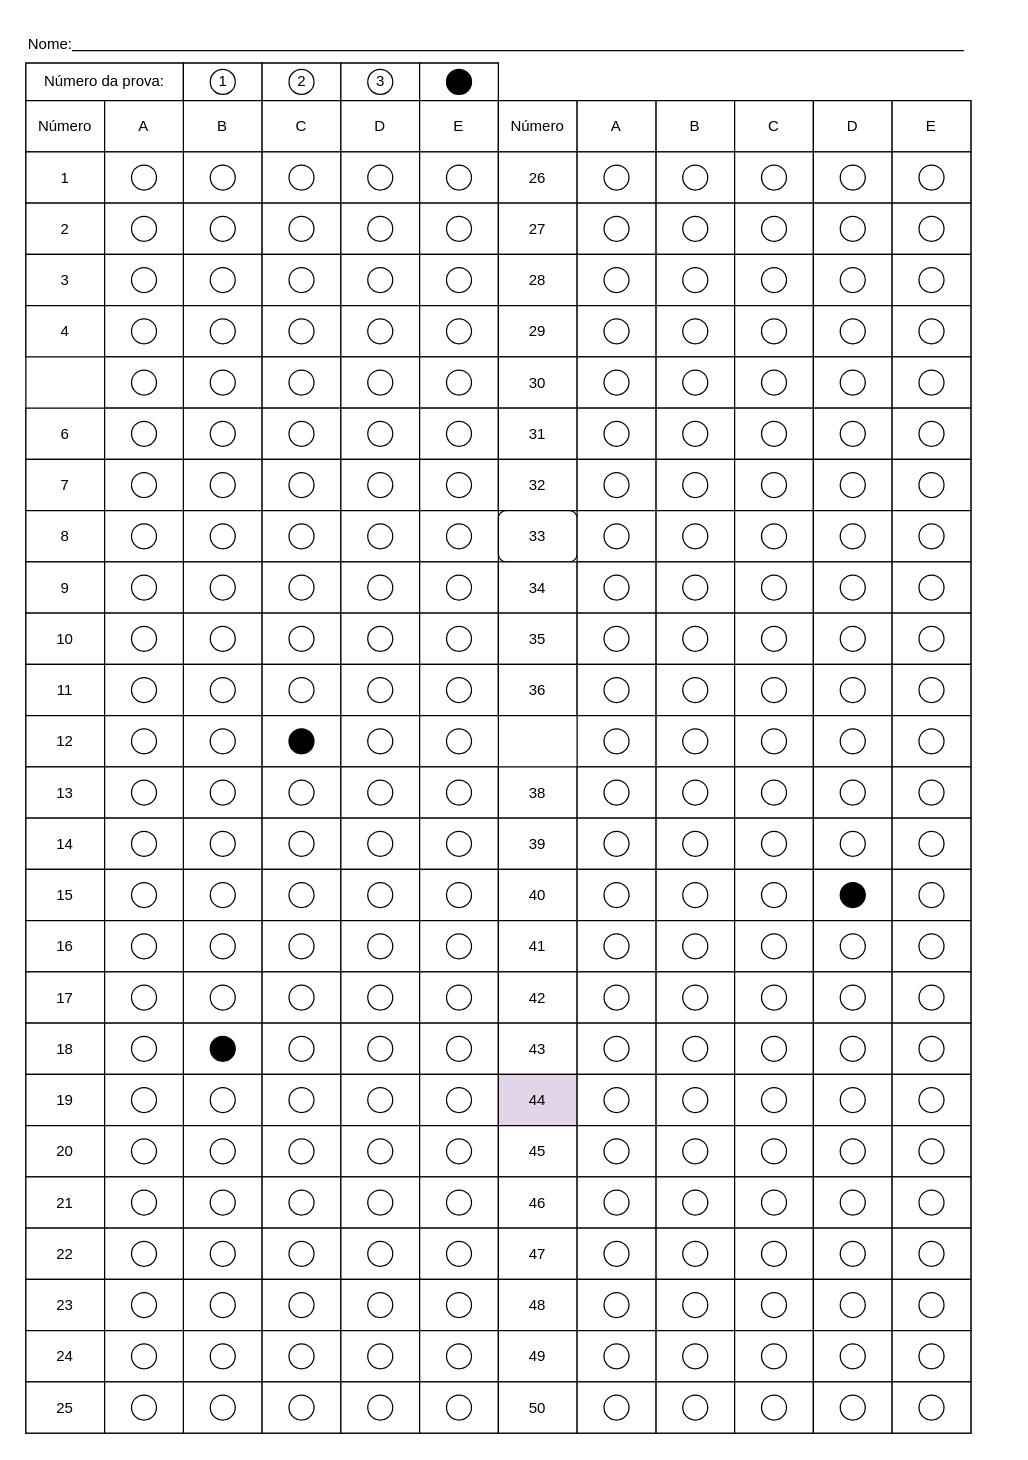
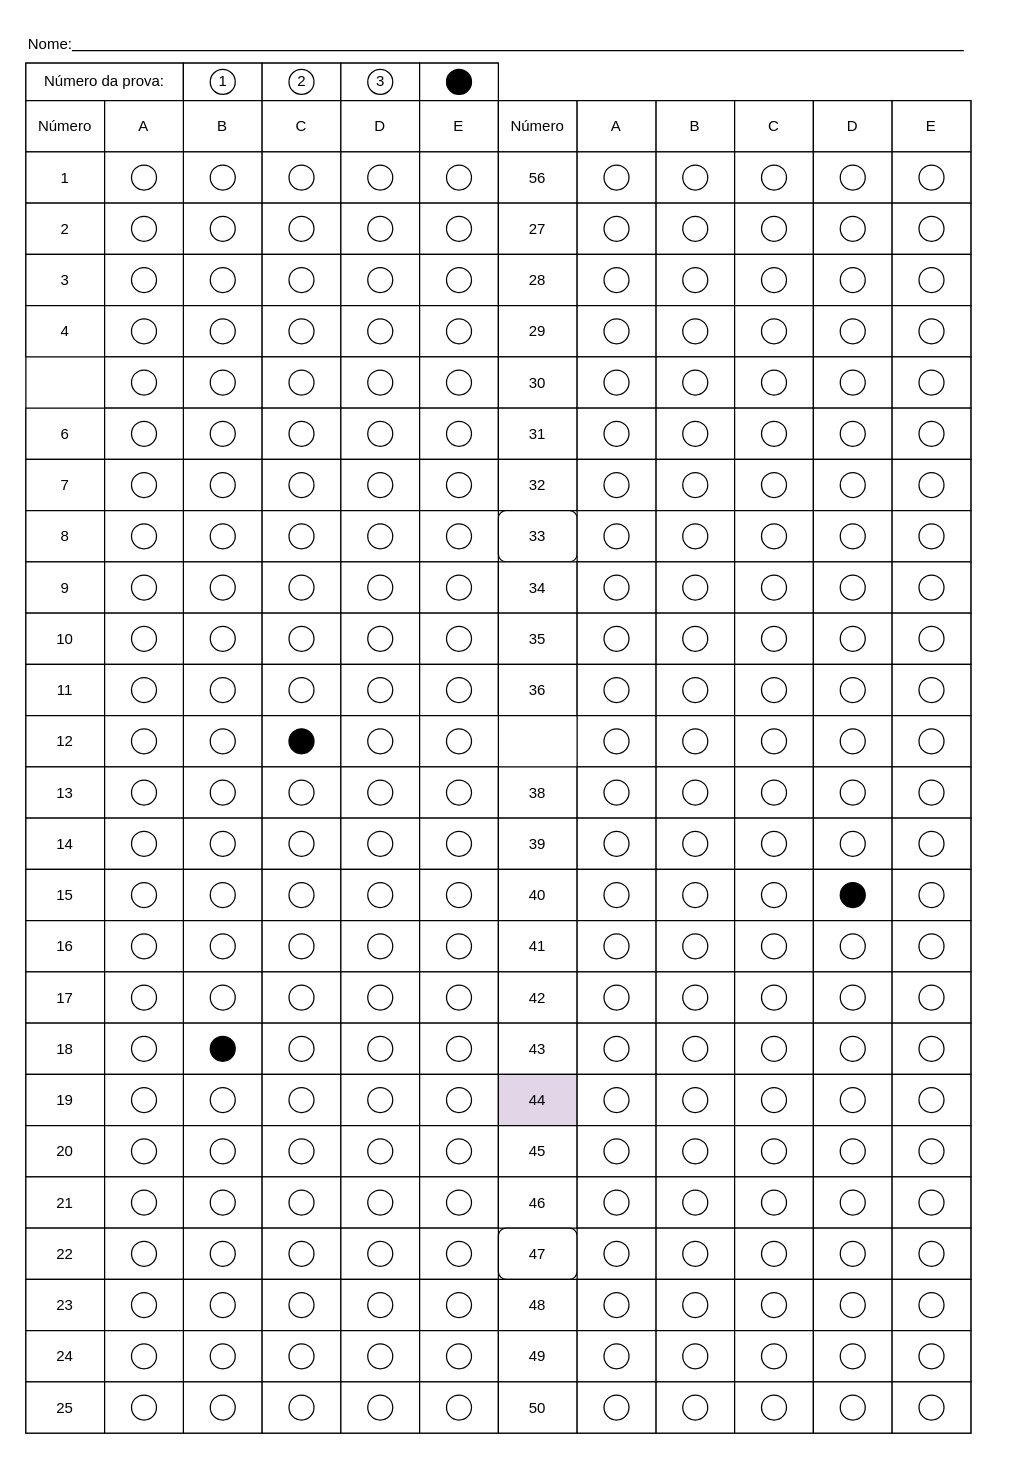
(538, 178) -> (538, 178)
(538, 1254) -> (538, 1254)
